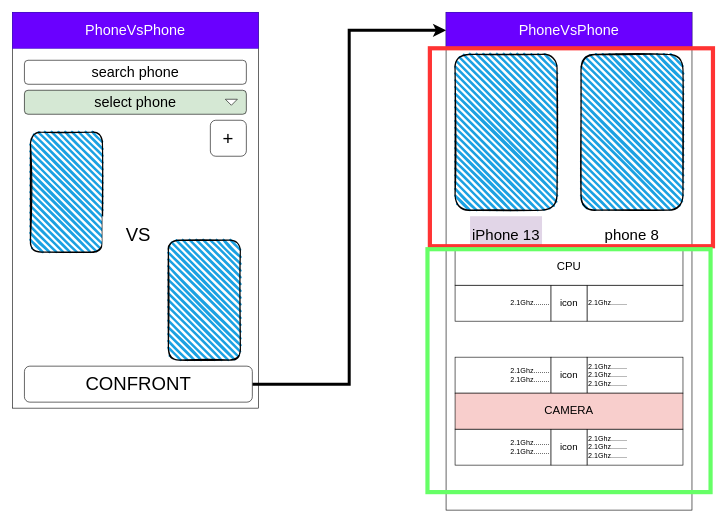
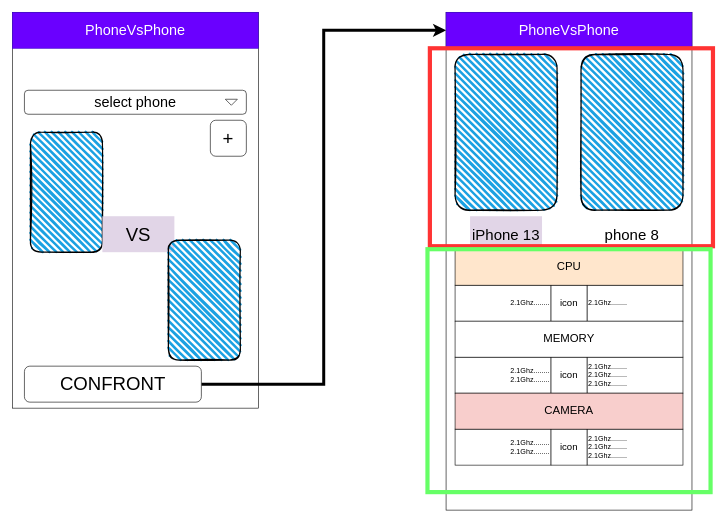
(135, 72) -> none
(135, 102) -> (135, 102)
(138, 234) -> (138, 234)
(569, 267) -> (569, 267)
none -> (569, 339)
(138, 384) -> (113, 384)
